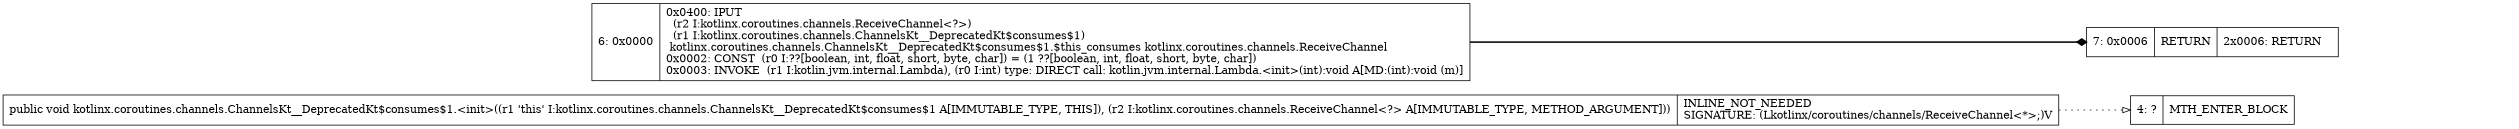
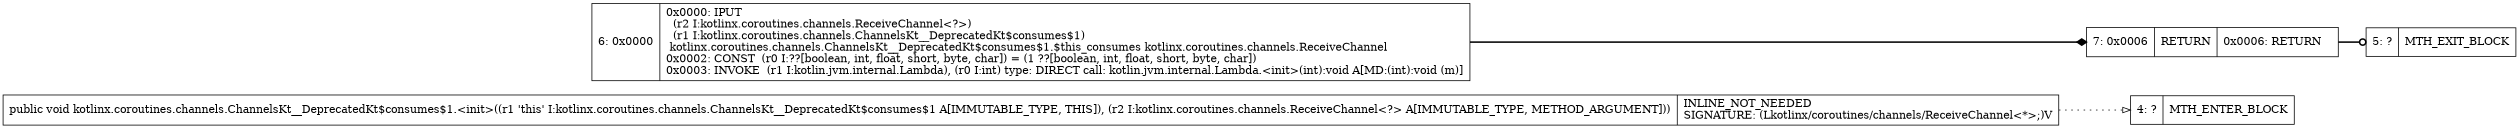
(707, 13) -> (707, 13)
(2278, 42) -> (2278, 42)
none -> (2441, 42)
